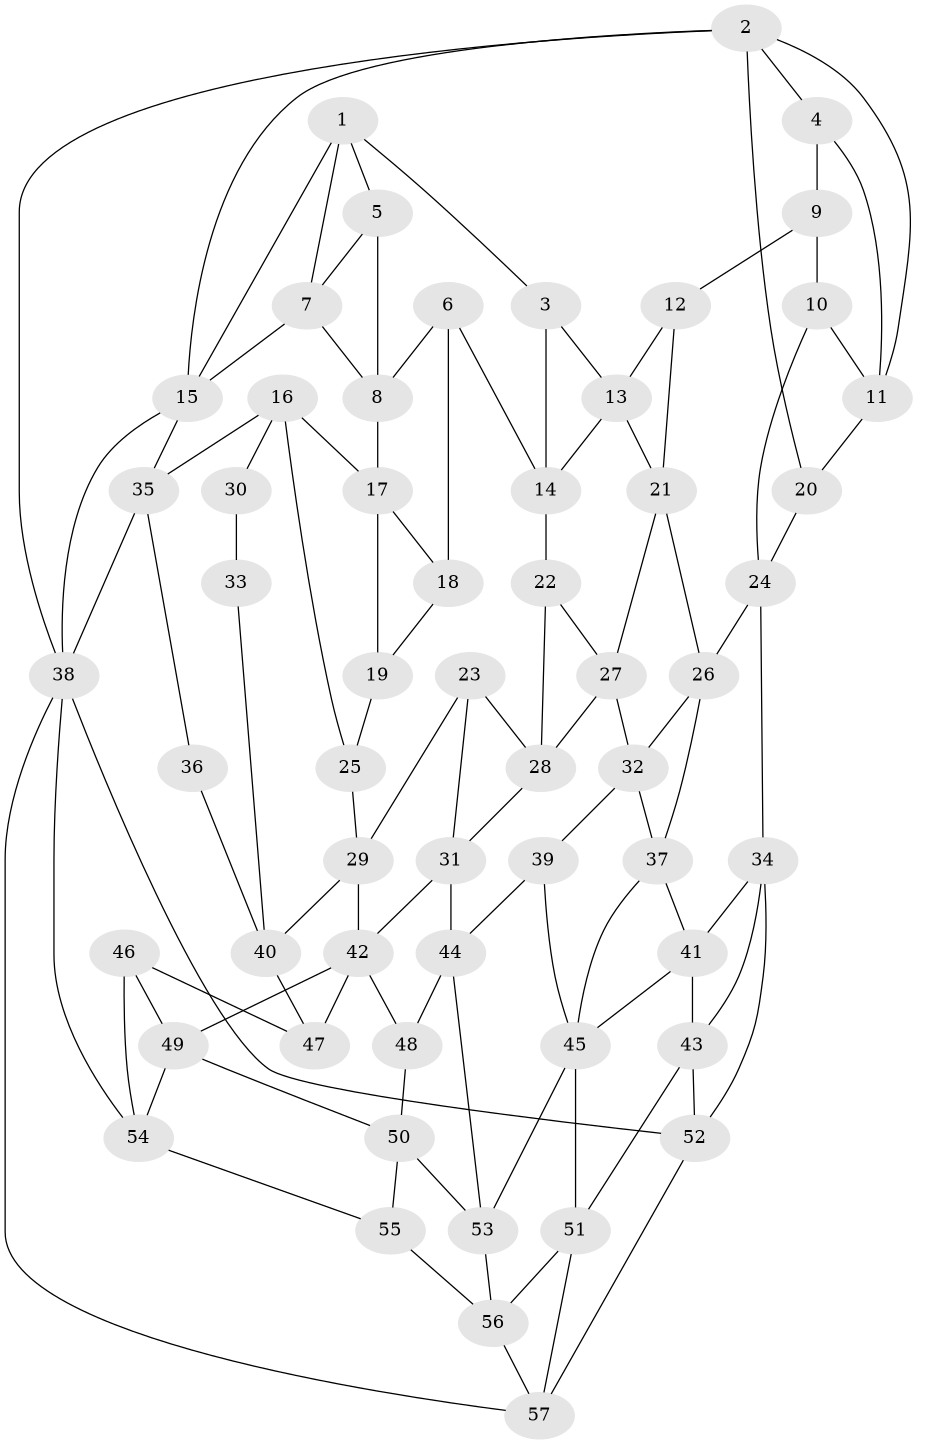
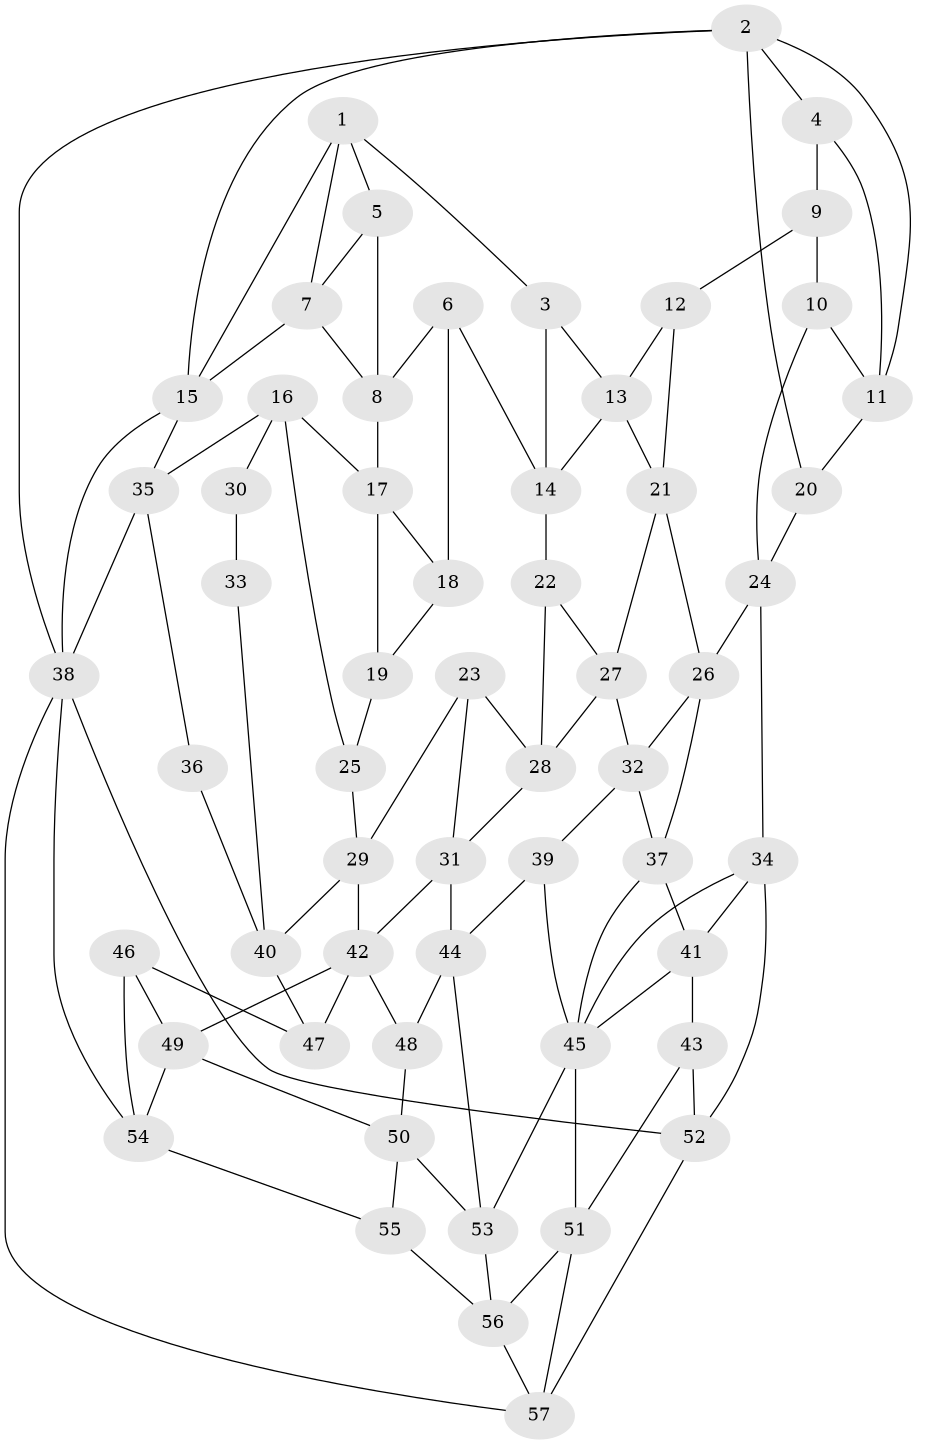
(745, 958) -> (644, 933)
